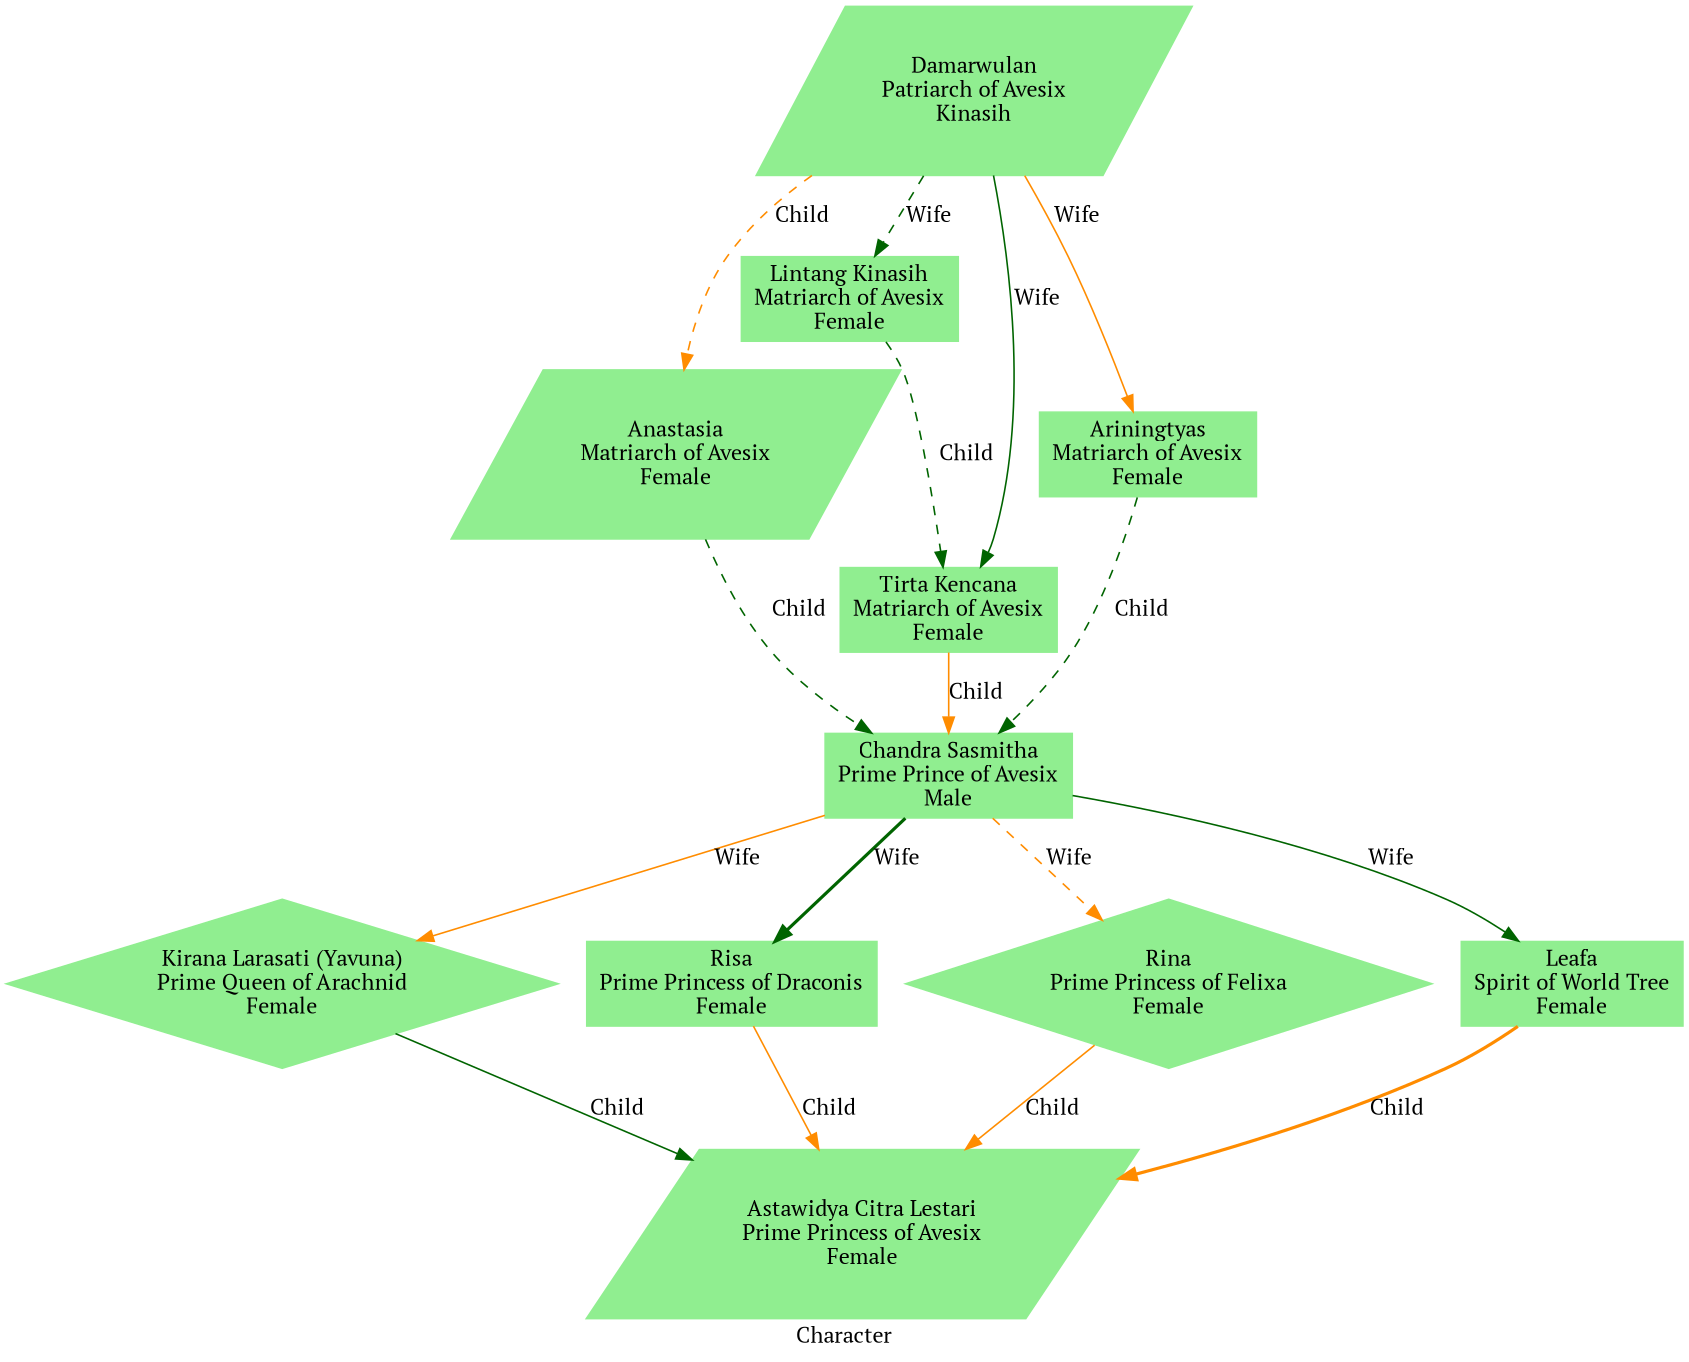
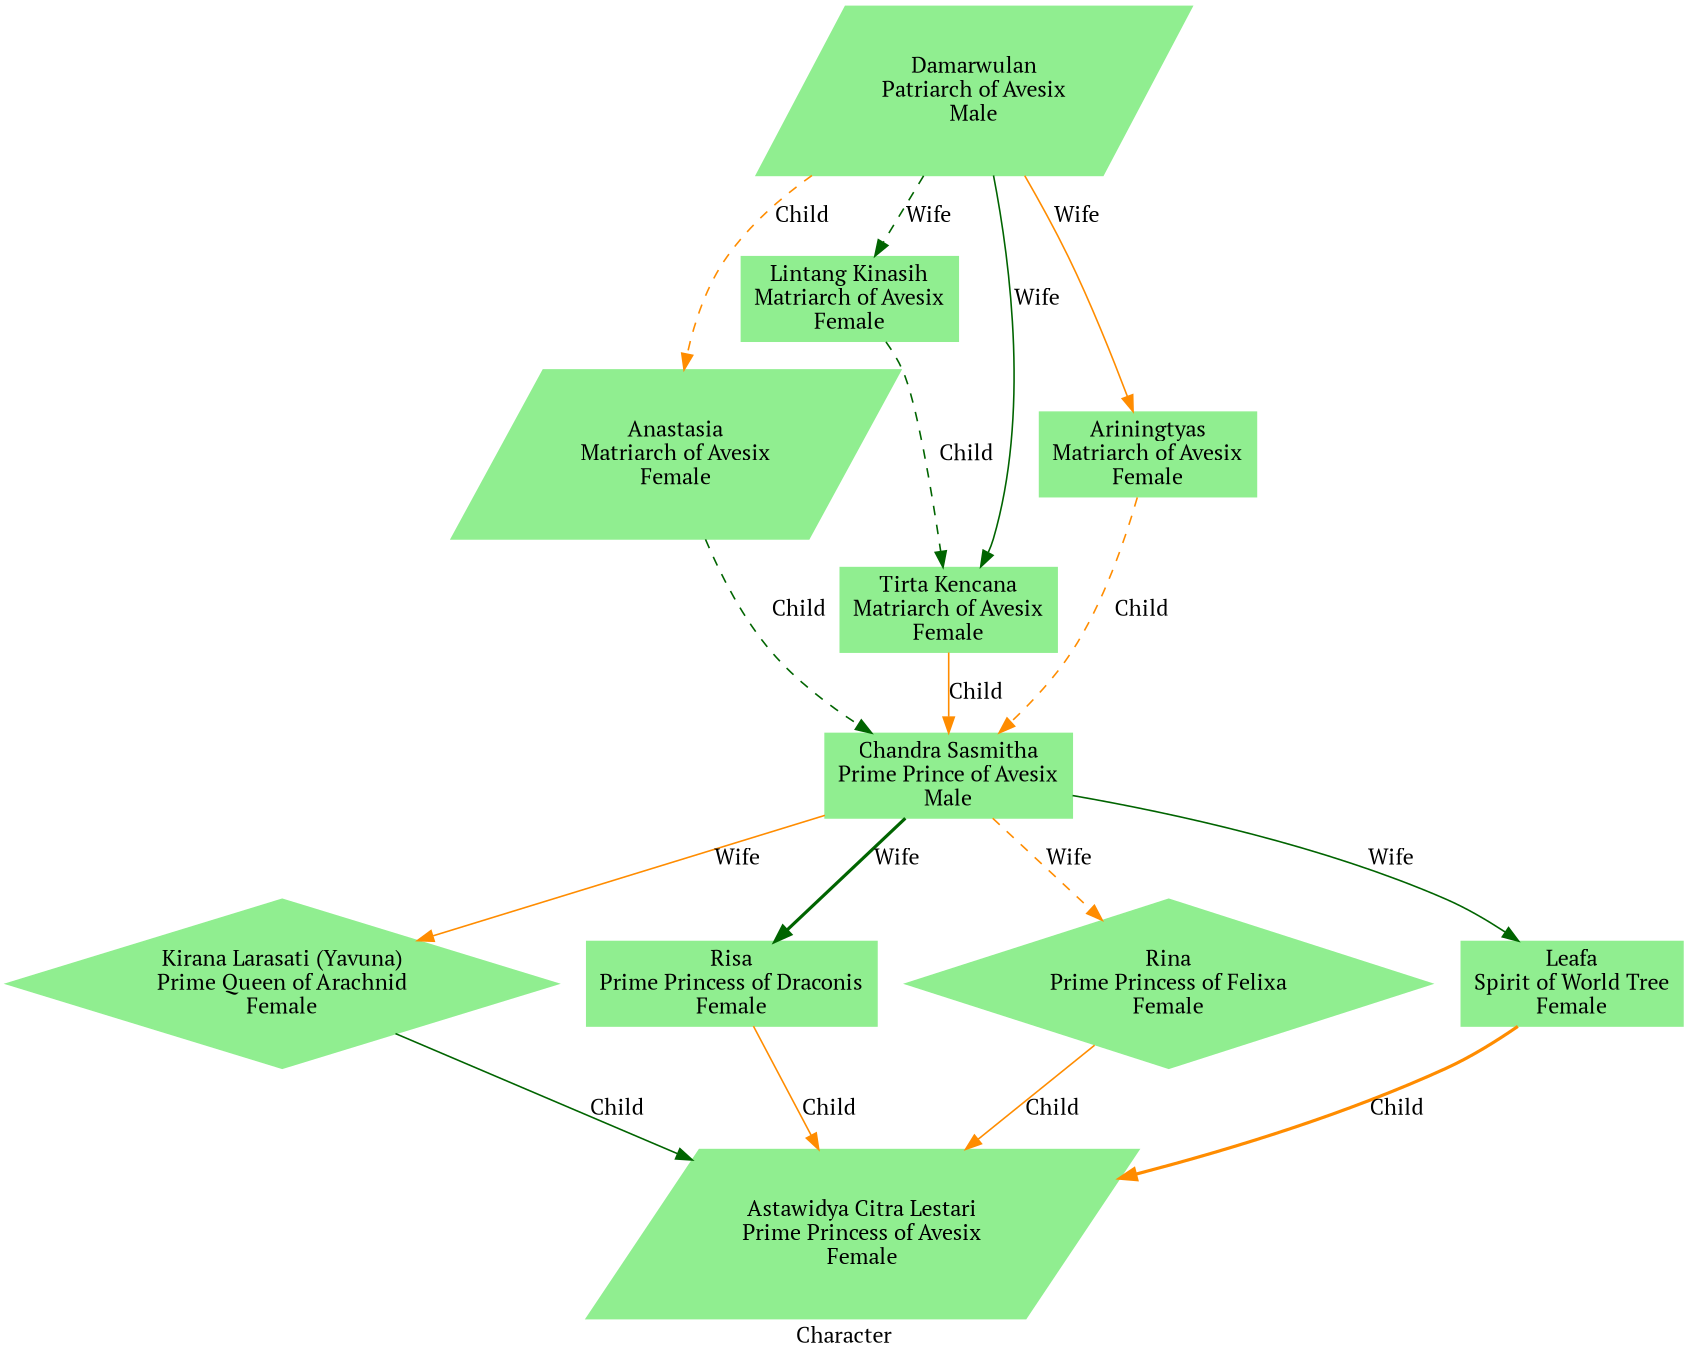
(974, 91) -> (974, 91)
(1091, 619) -> (1091, 619)
